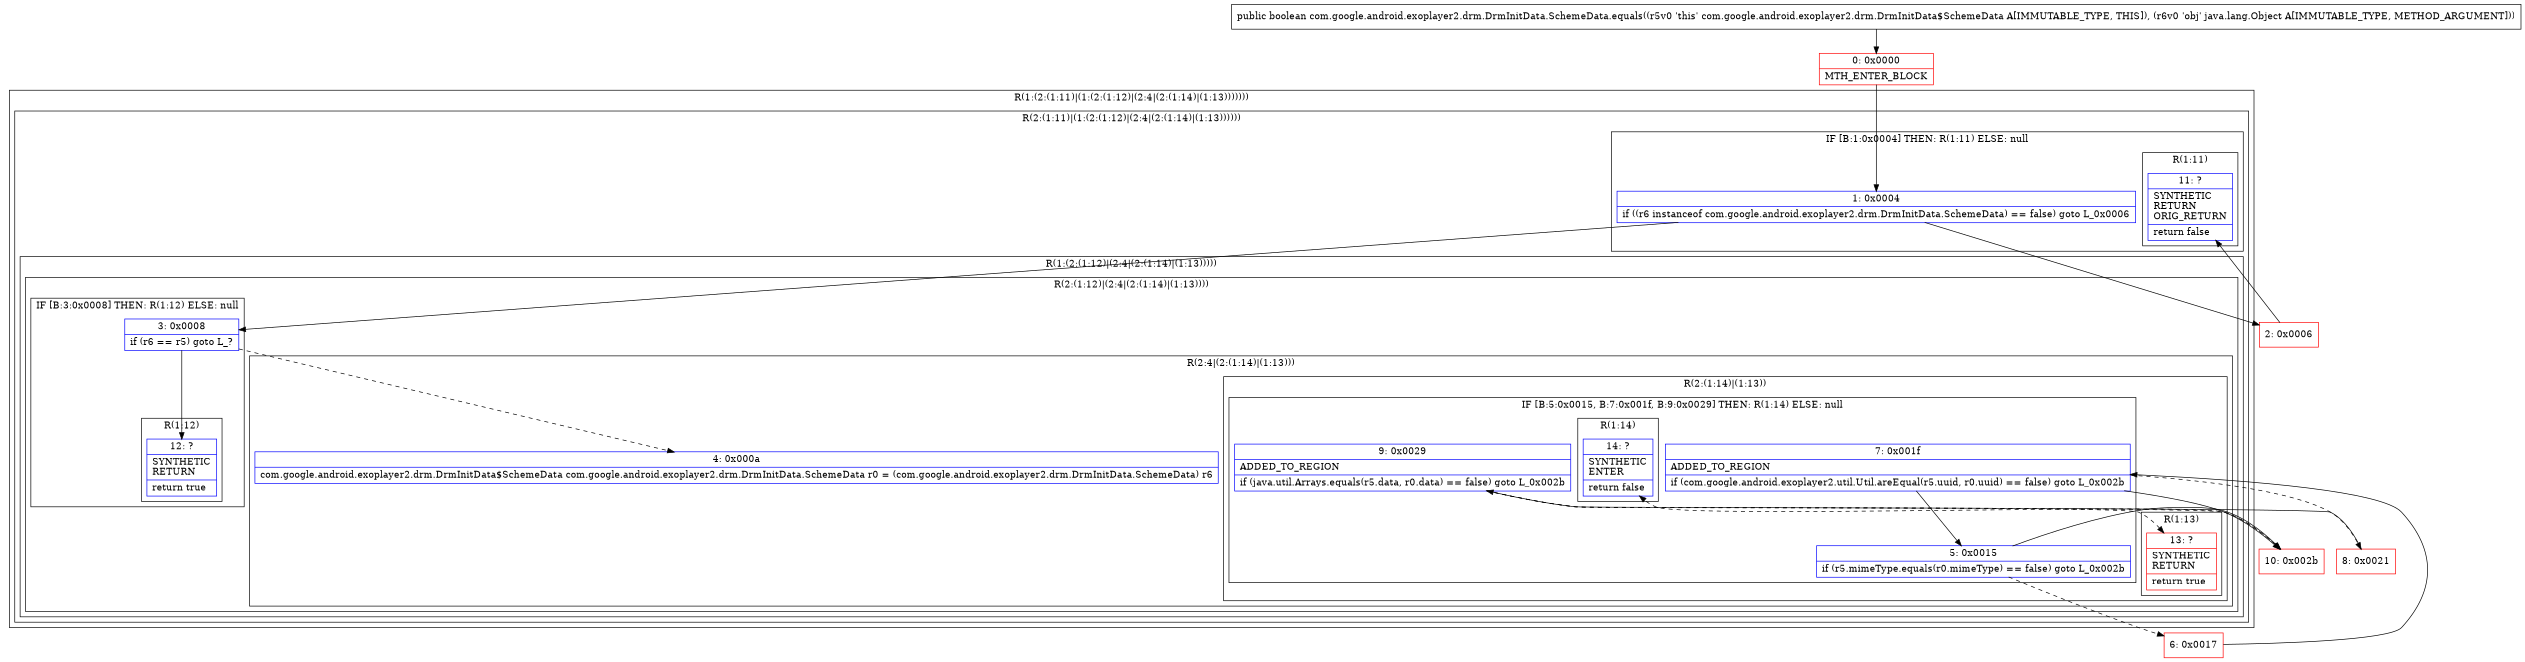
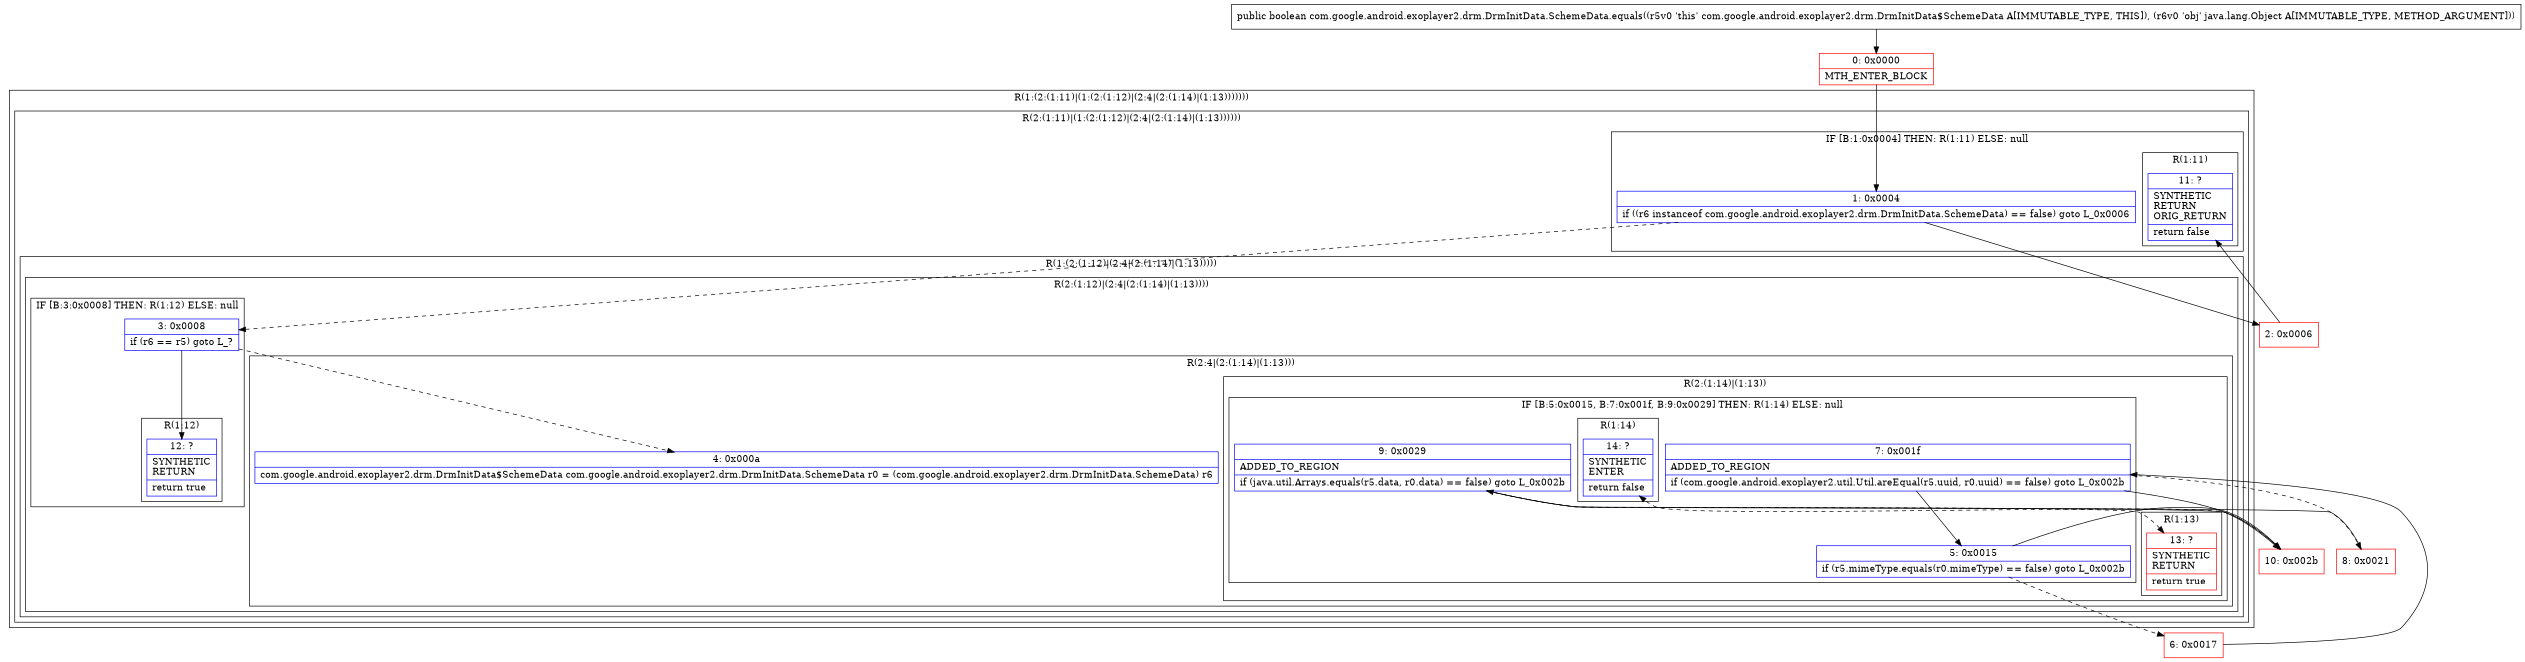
(998, 273) -> (998, 273)
(1885, 508) -> (1885, 508)
